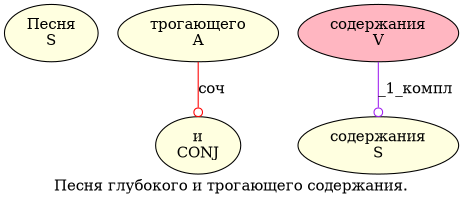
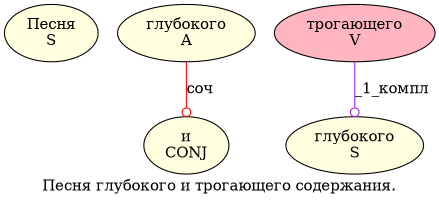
(198, 33) -> (186, 33)
(378, 33) -> (355, 33)
(378, 145) -> (355, 145)
